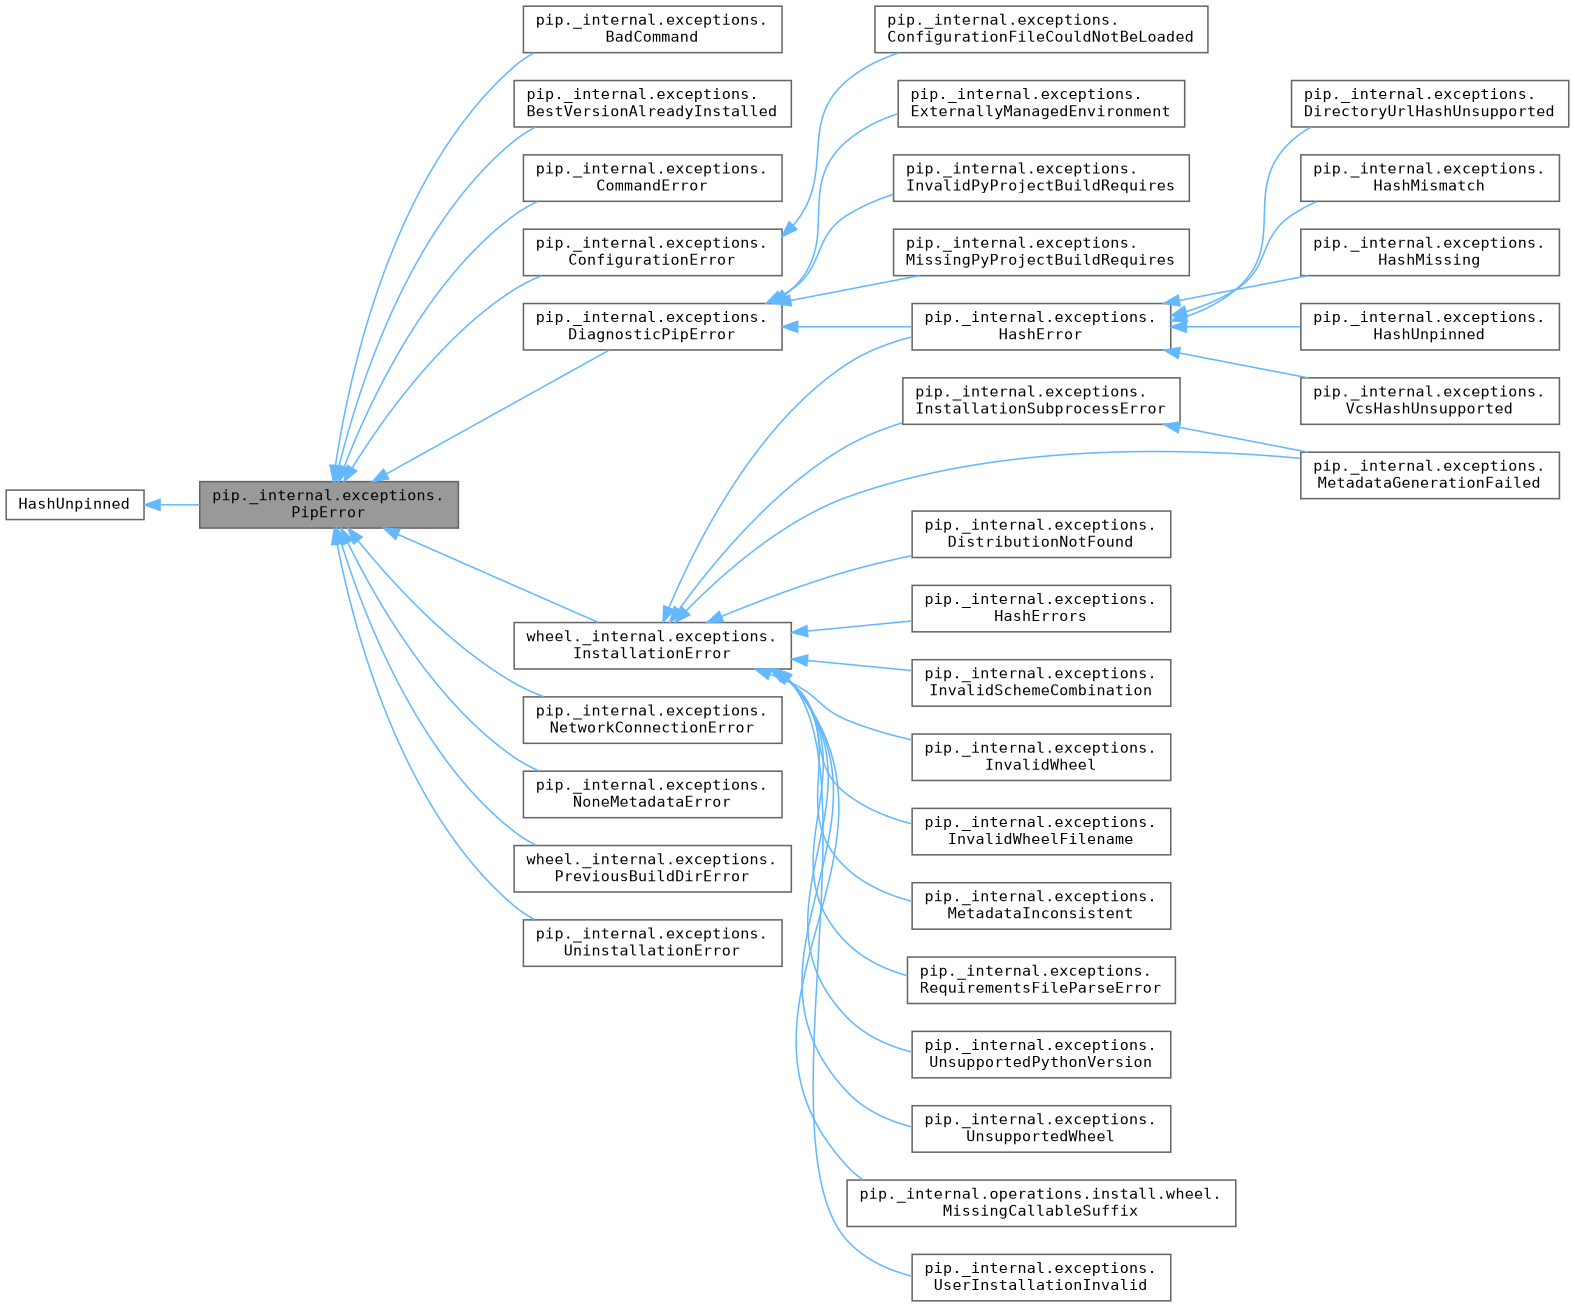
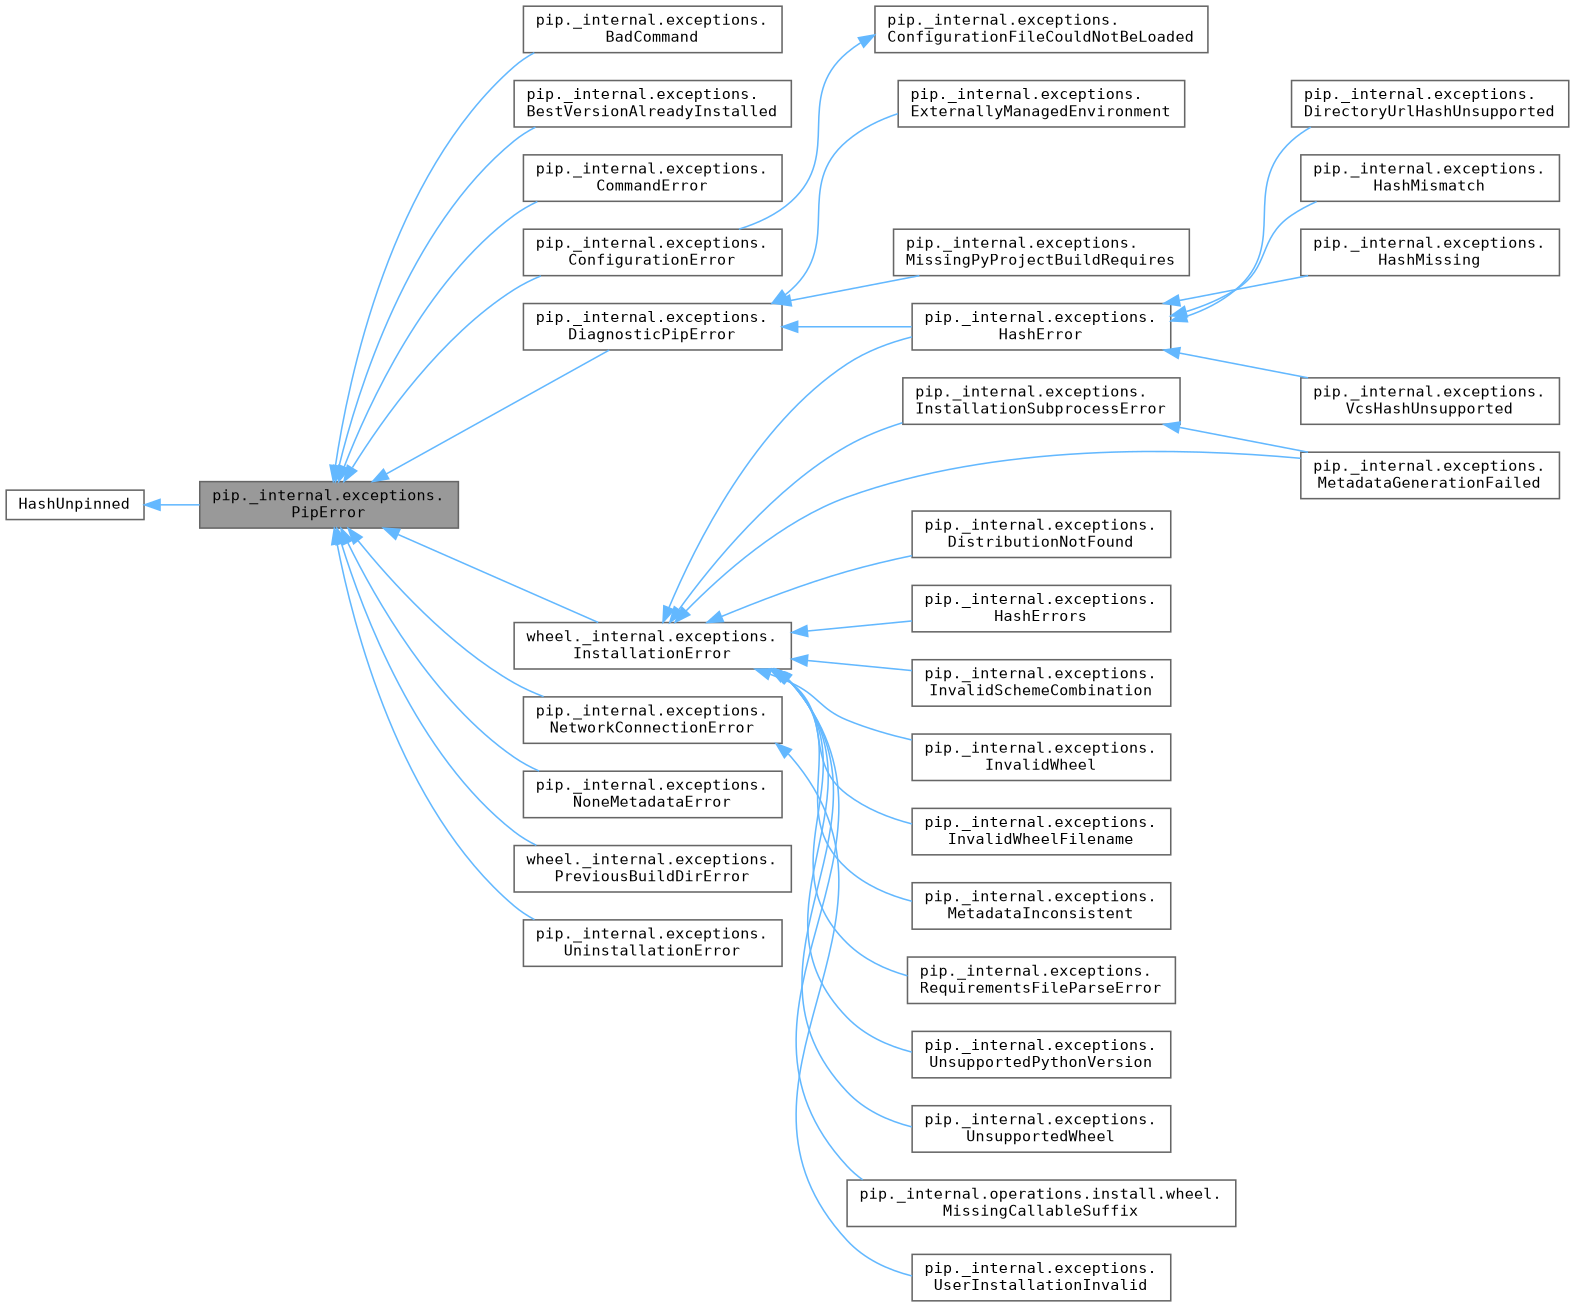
(822, 122) -> (817, 148)
(1041, 178) -> none
(1430, 327) -> none
(816, 997) -> (816, 1005)
